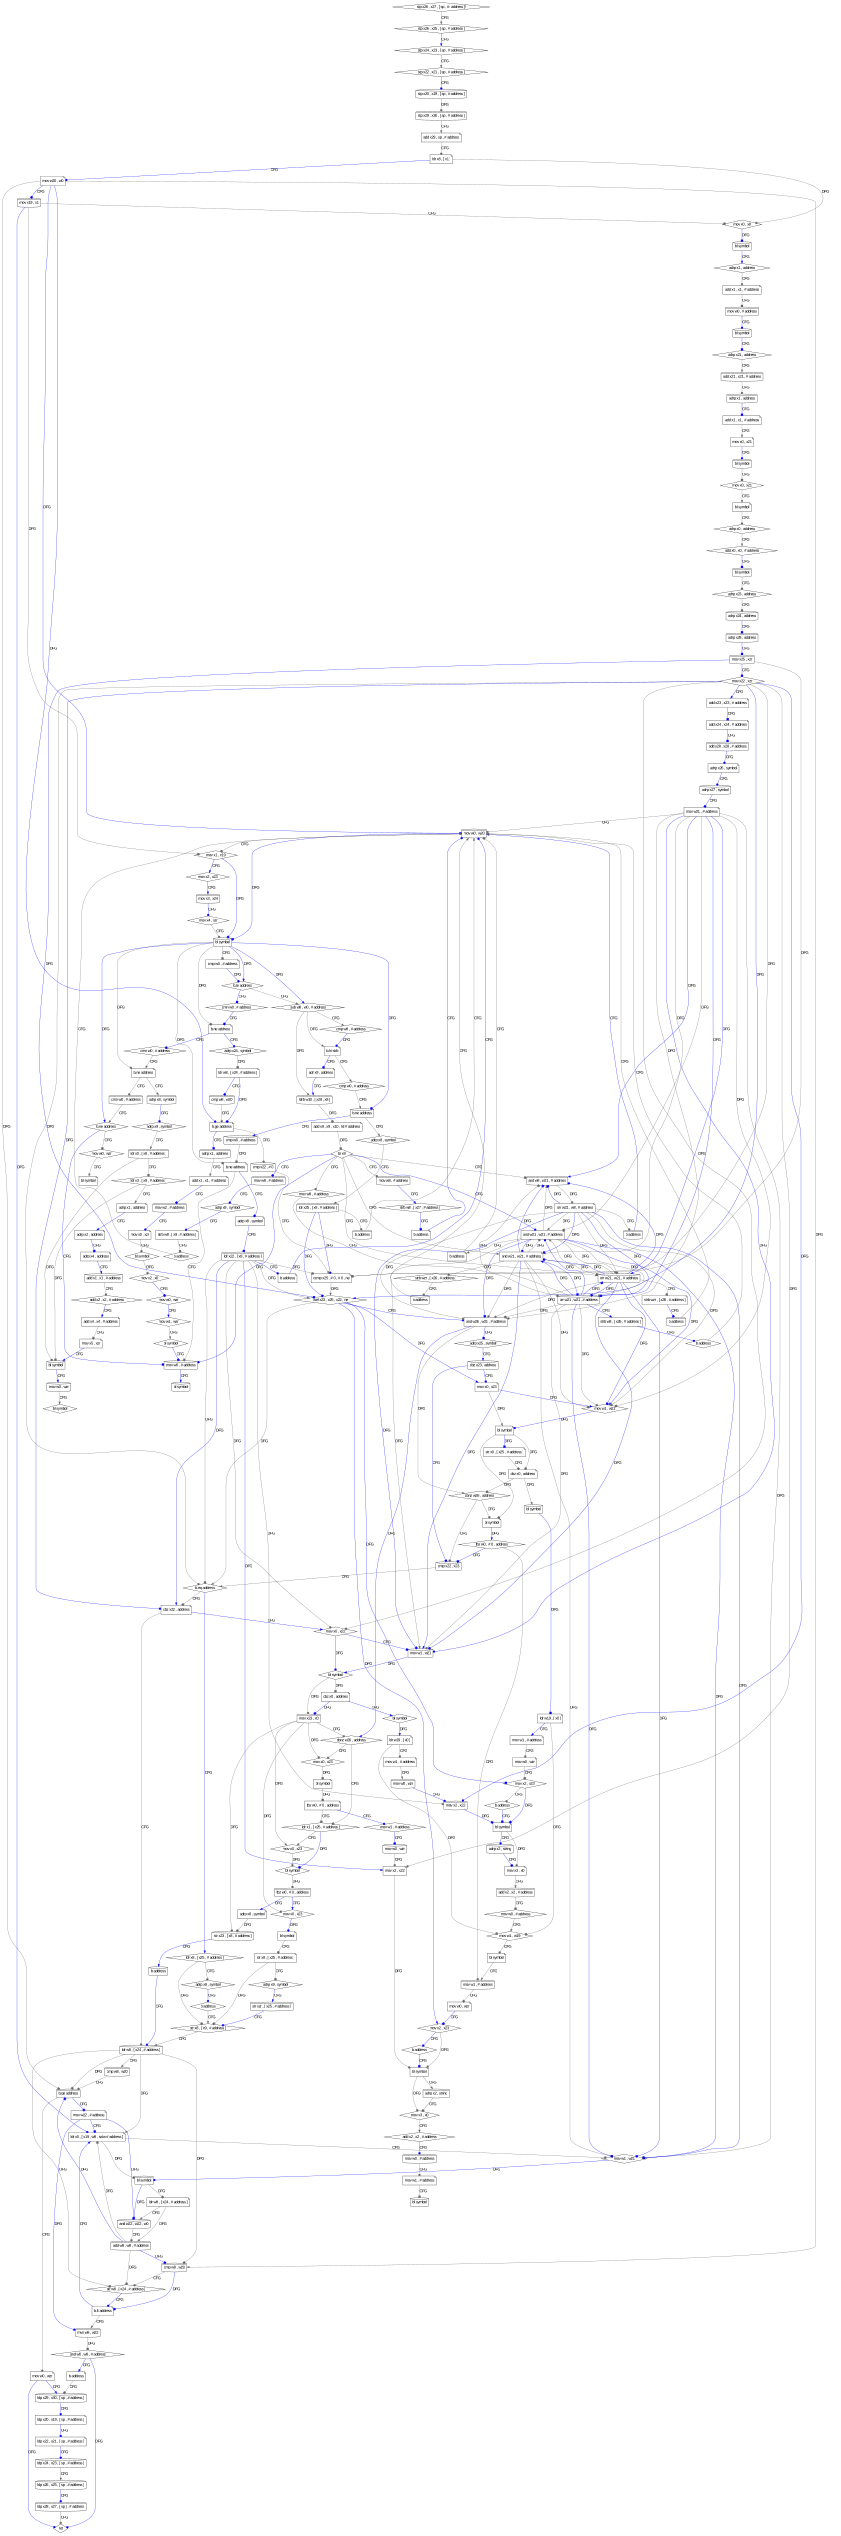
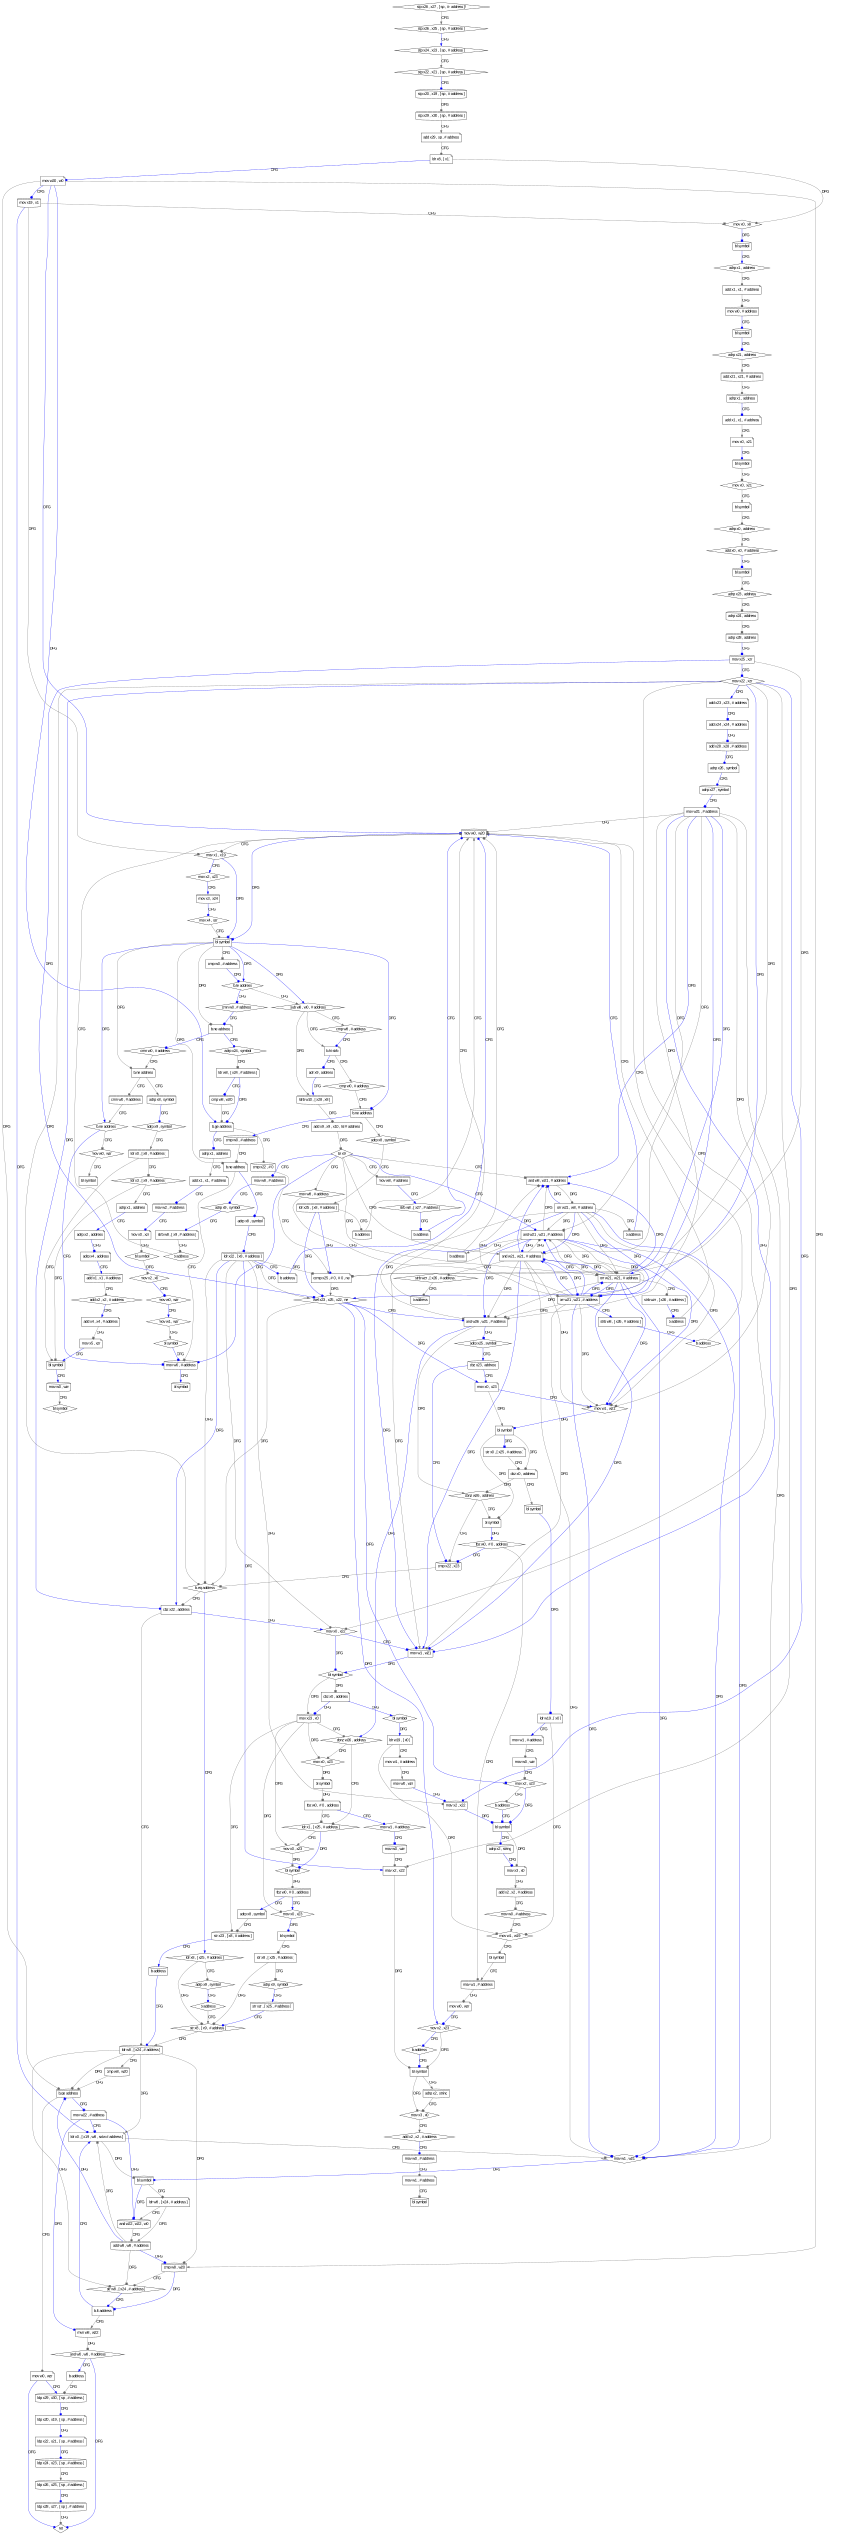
(742, 626) -> (742, 626)
(329, 1577) -> (329, 1577)
